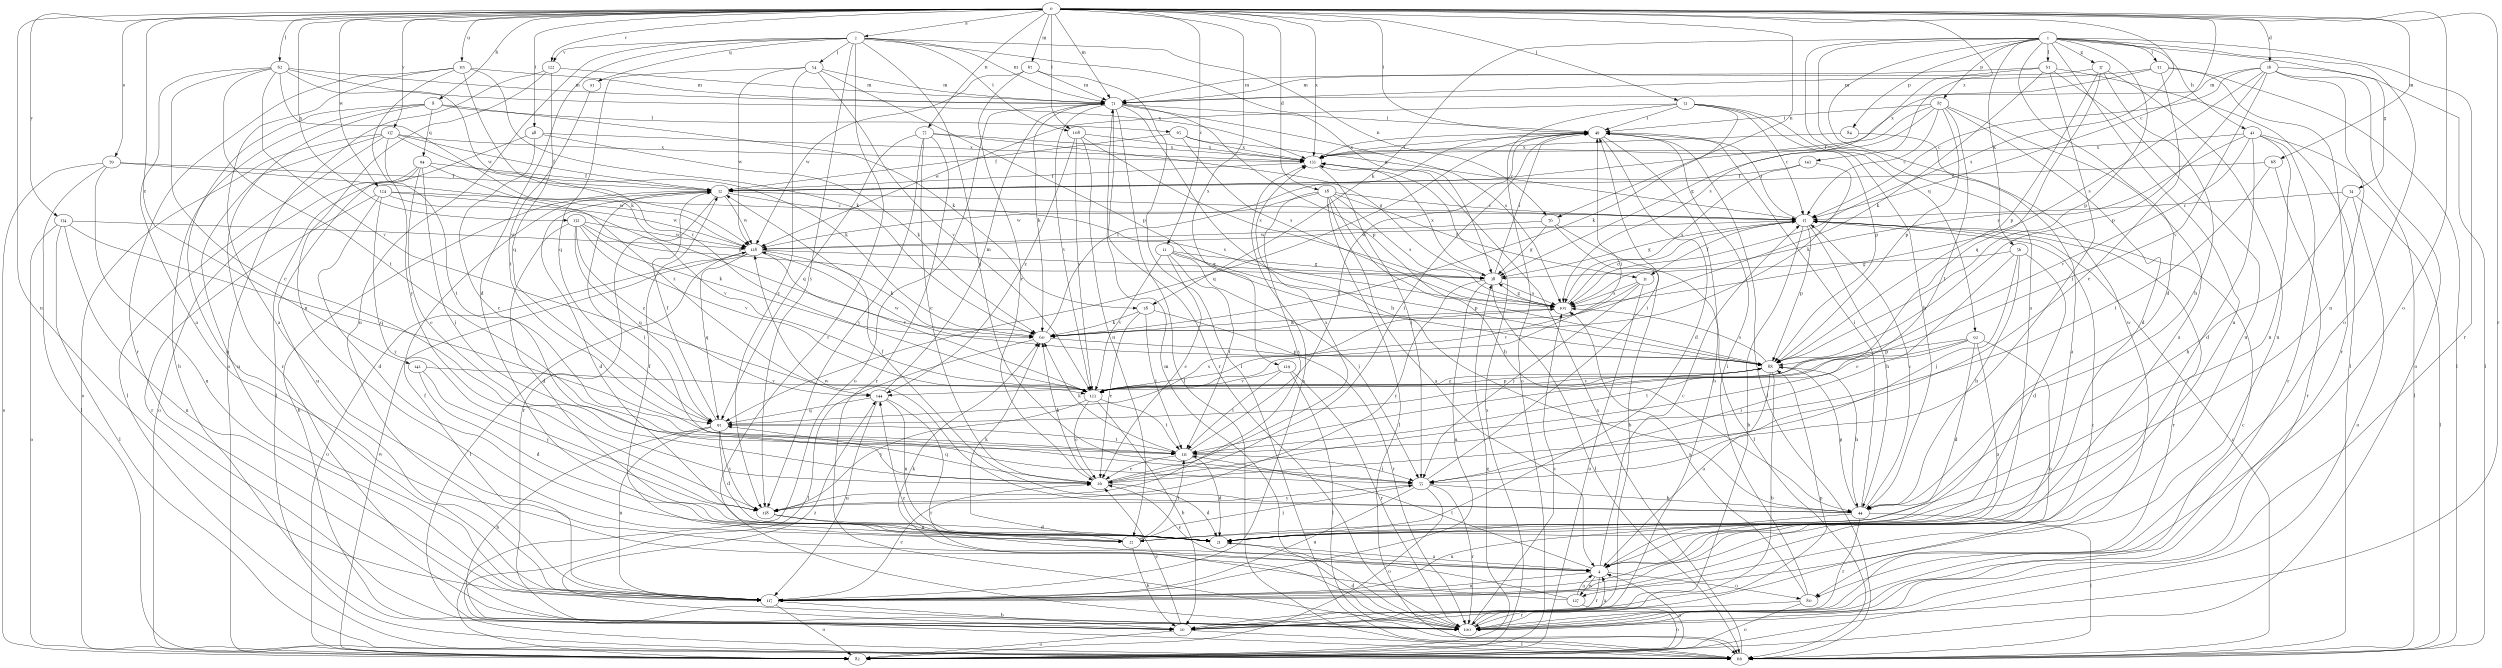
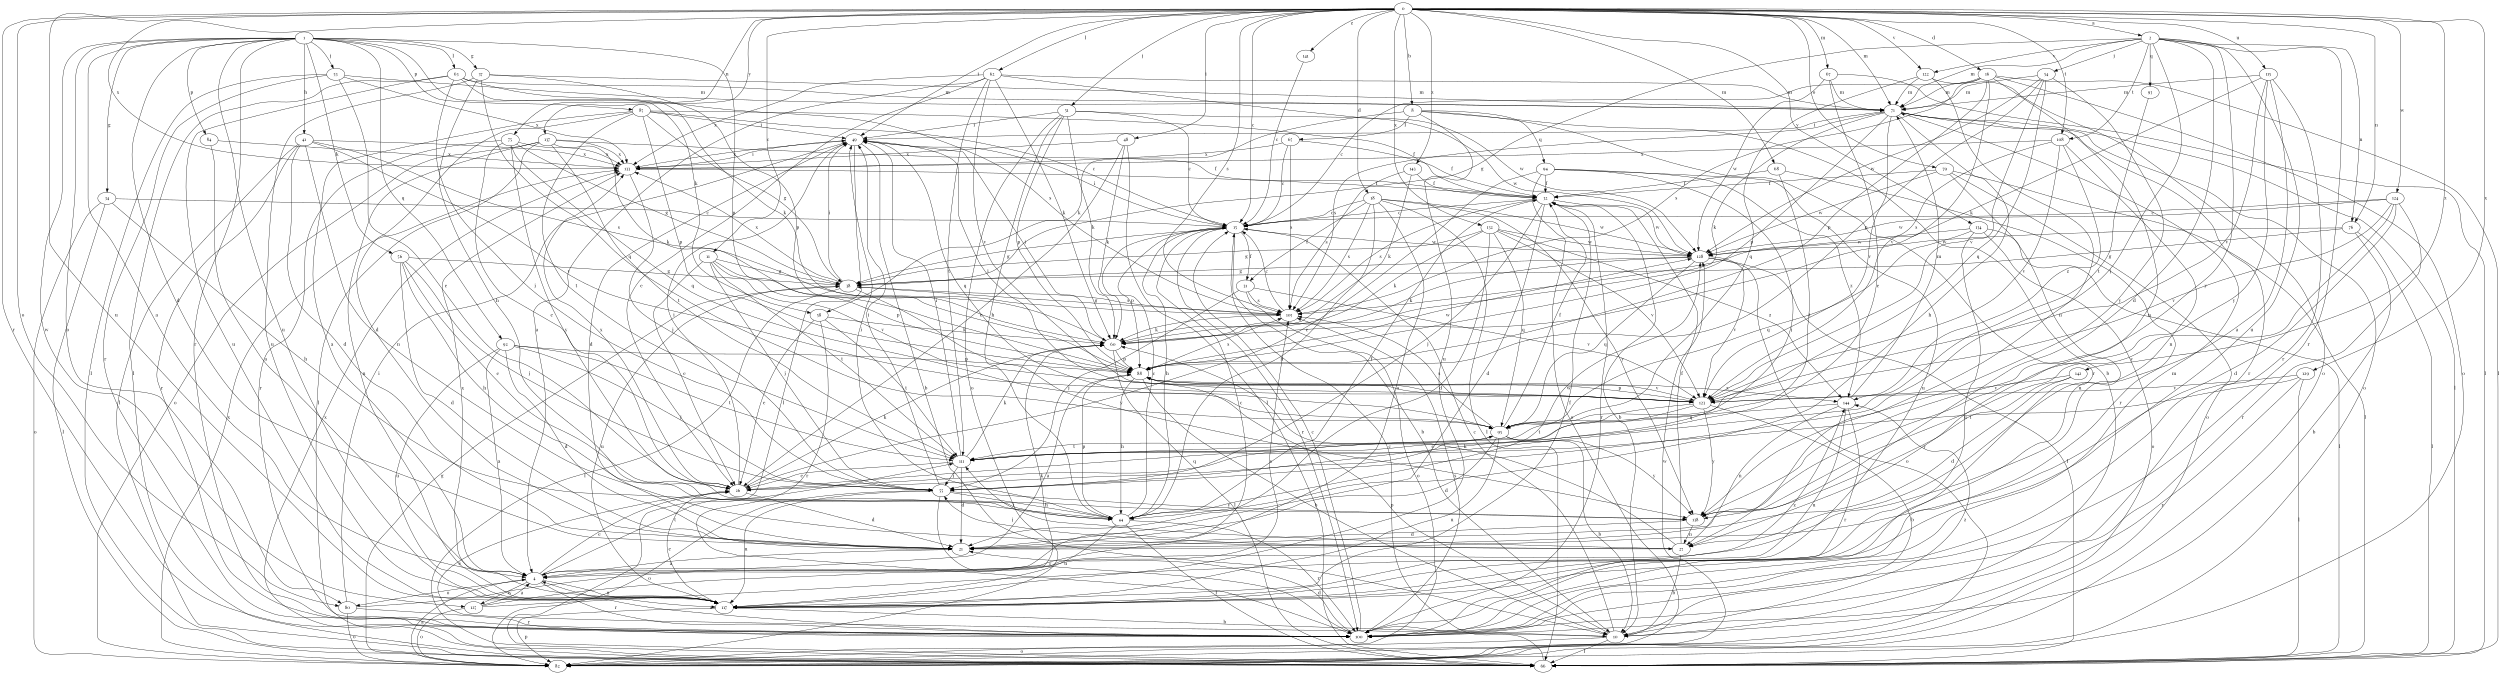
none -> (1306, 56)
(824, 630) -> (526, 637)
